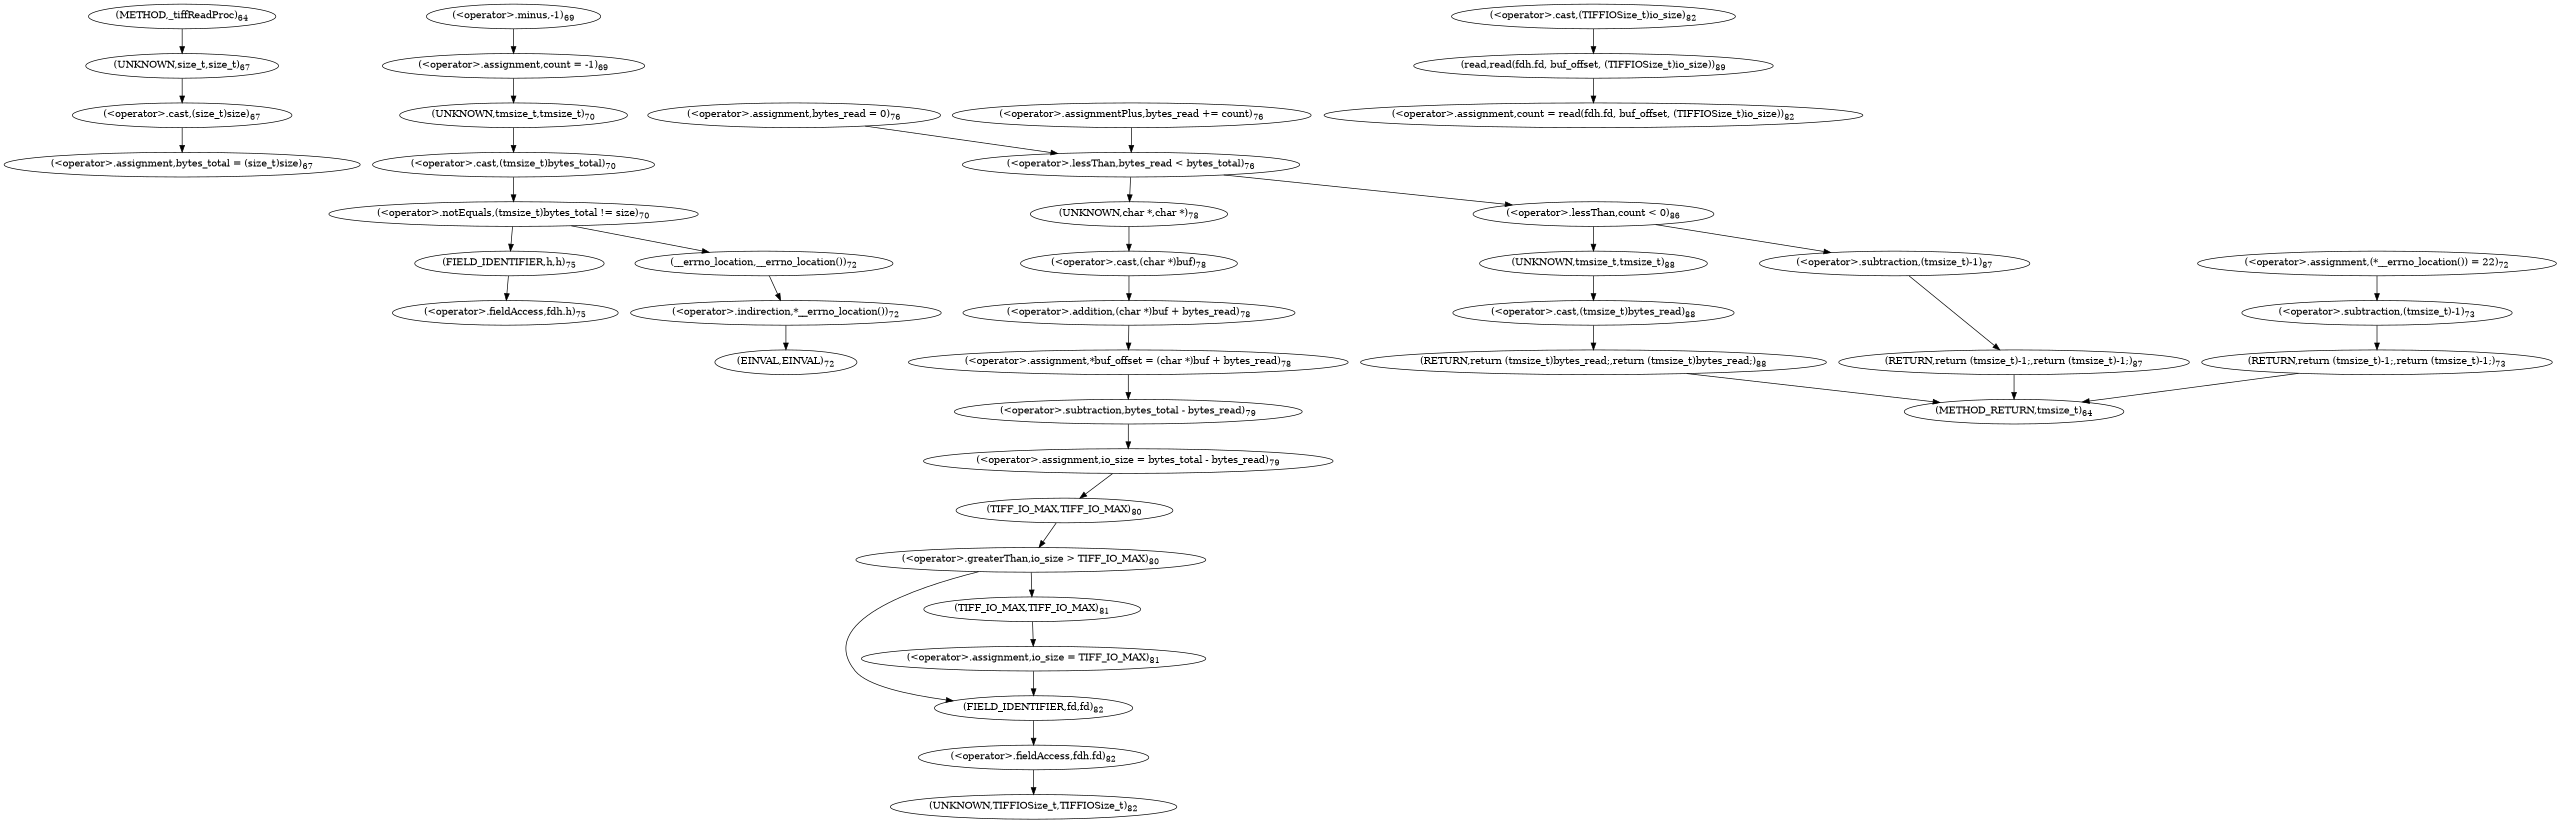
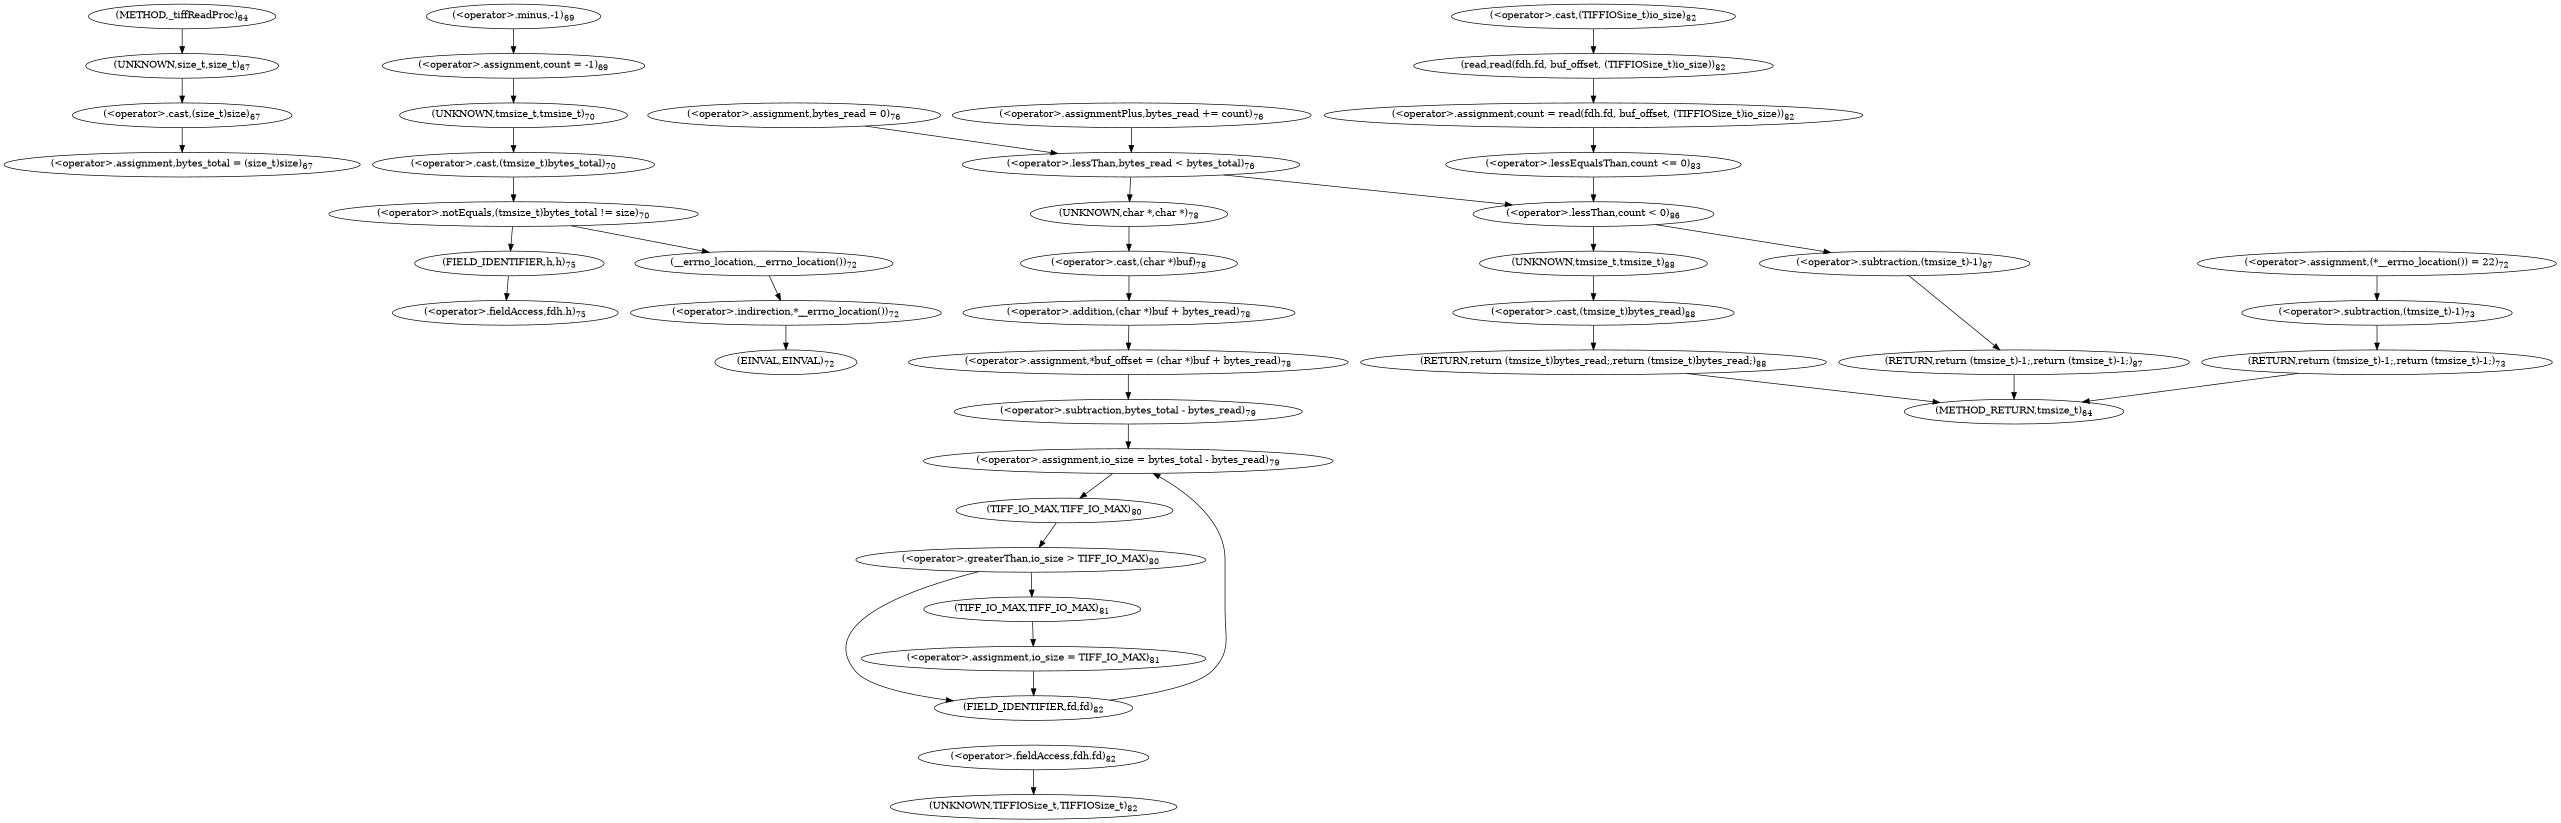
(1721, 65) -> (1721, 65)
none -> (1593, 165)
(1034, 729) -> (1225, 616)
